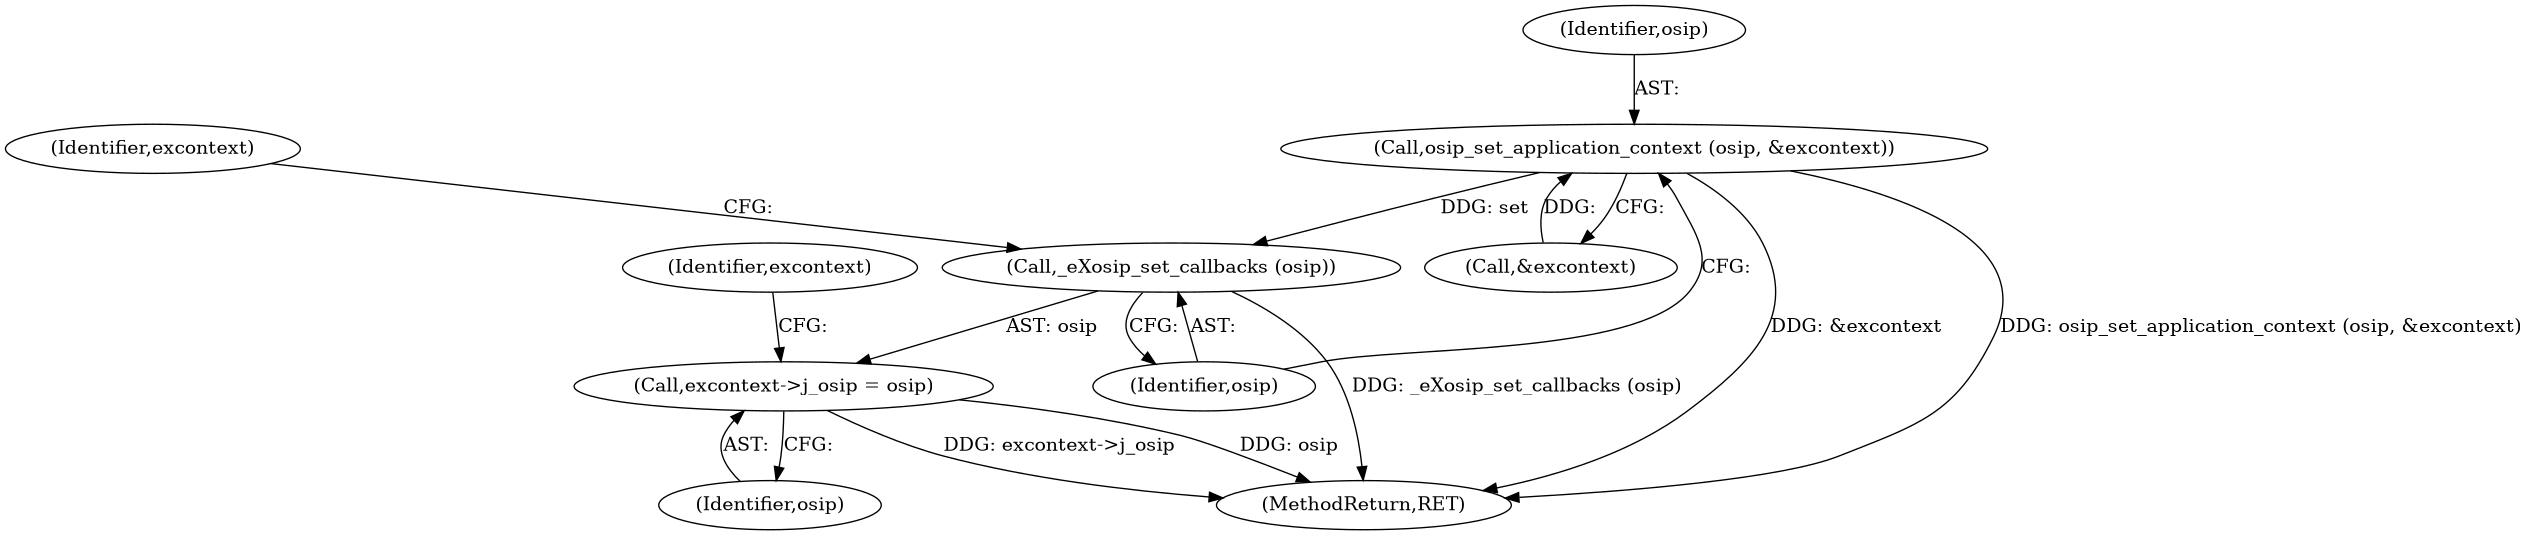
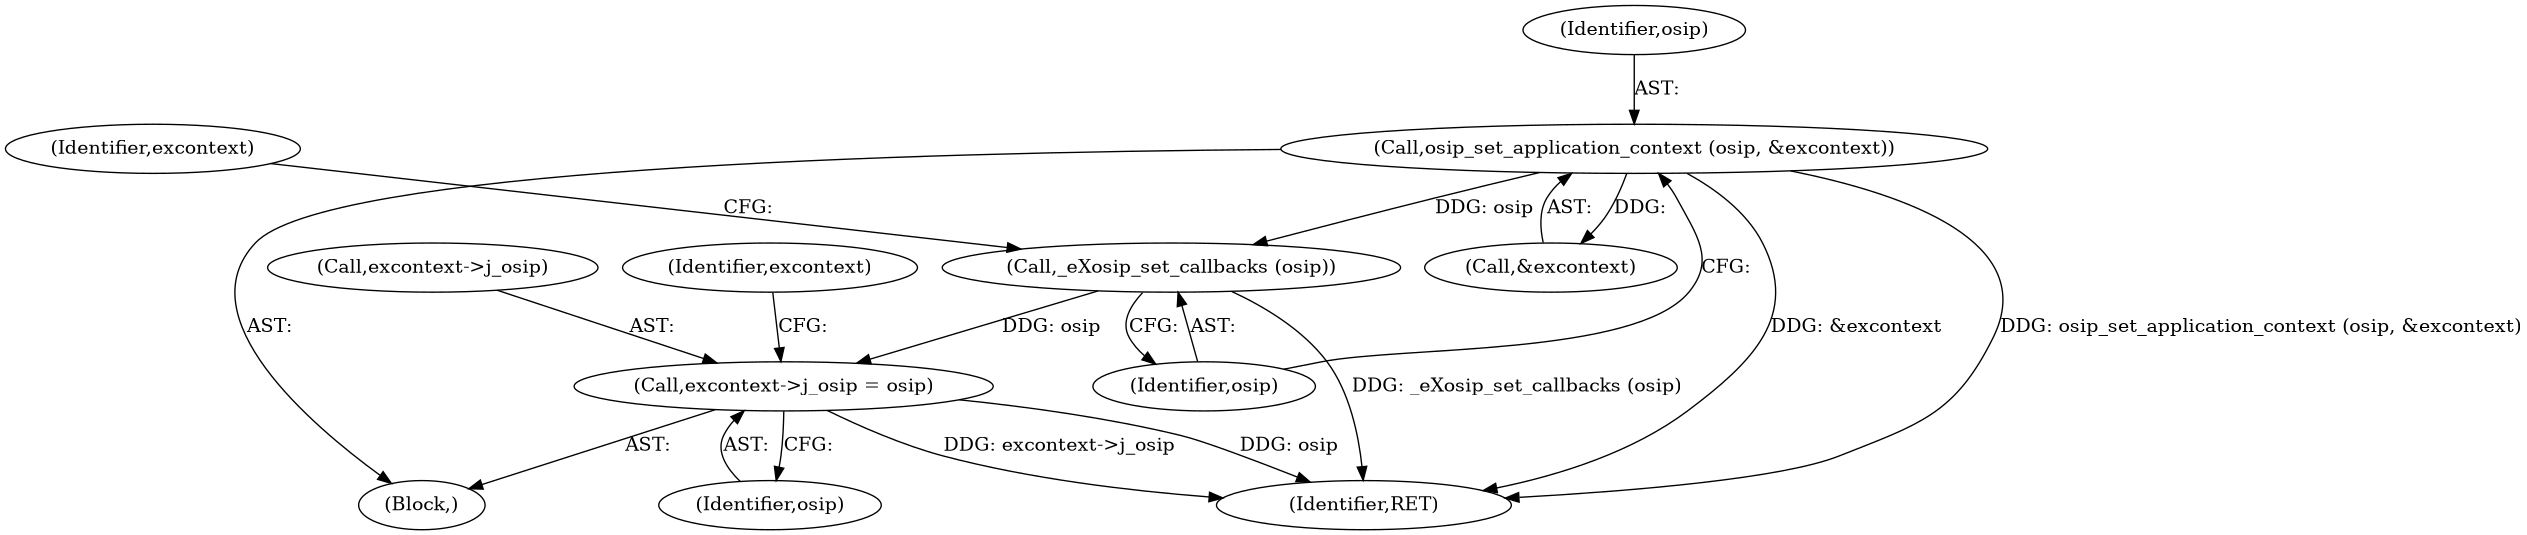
(1485, 208) -> (1485, 208)
(1573, 208) -> (1573, 208)
(1643, 208) -> (1643, 208)
none -> (433, 268)
(1052, 327) -> (1052, 327)
none -> (422, 505)
(1364, 505) -> (1364, 505)
